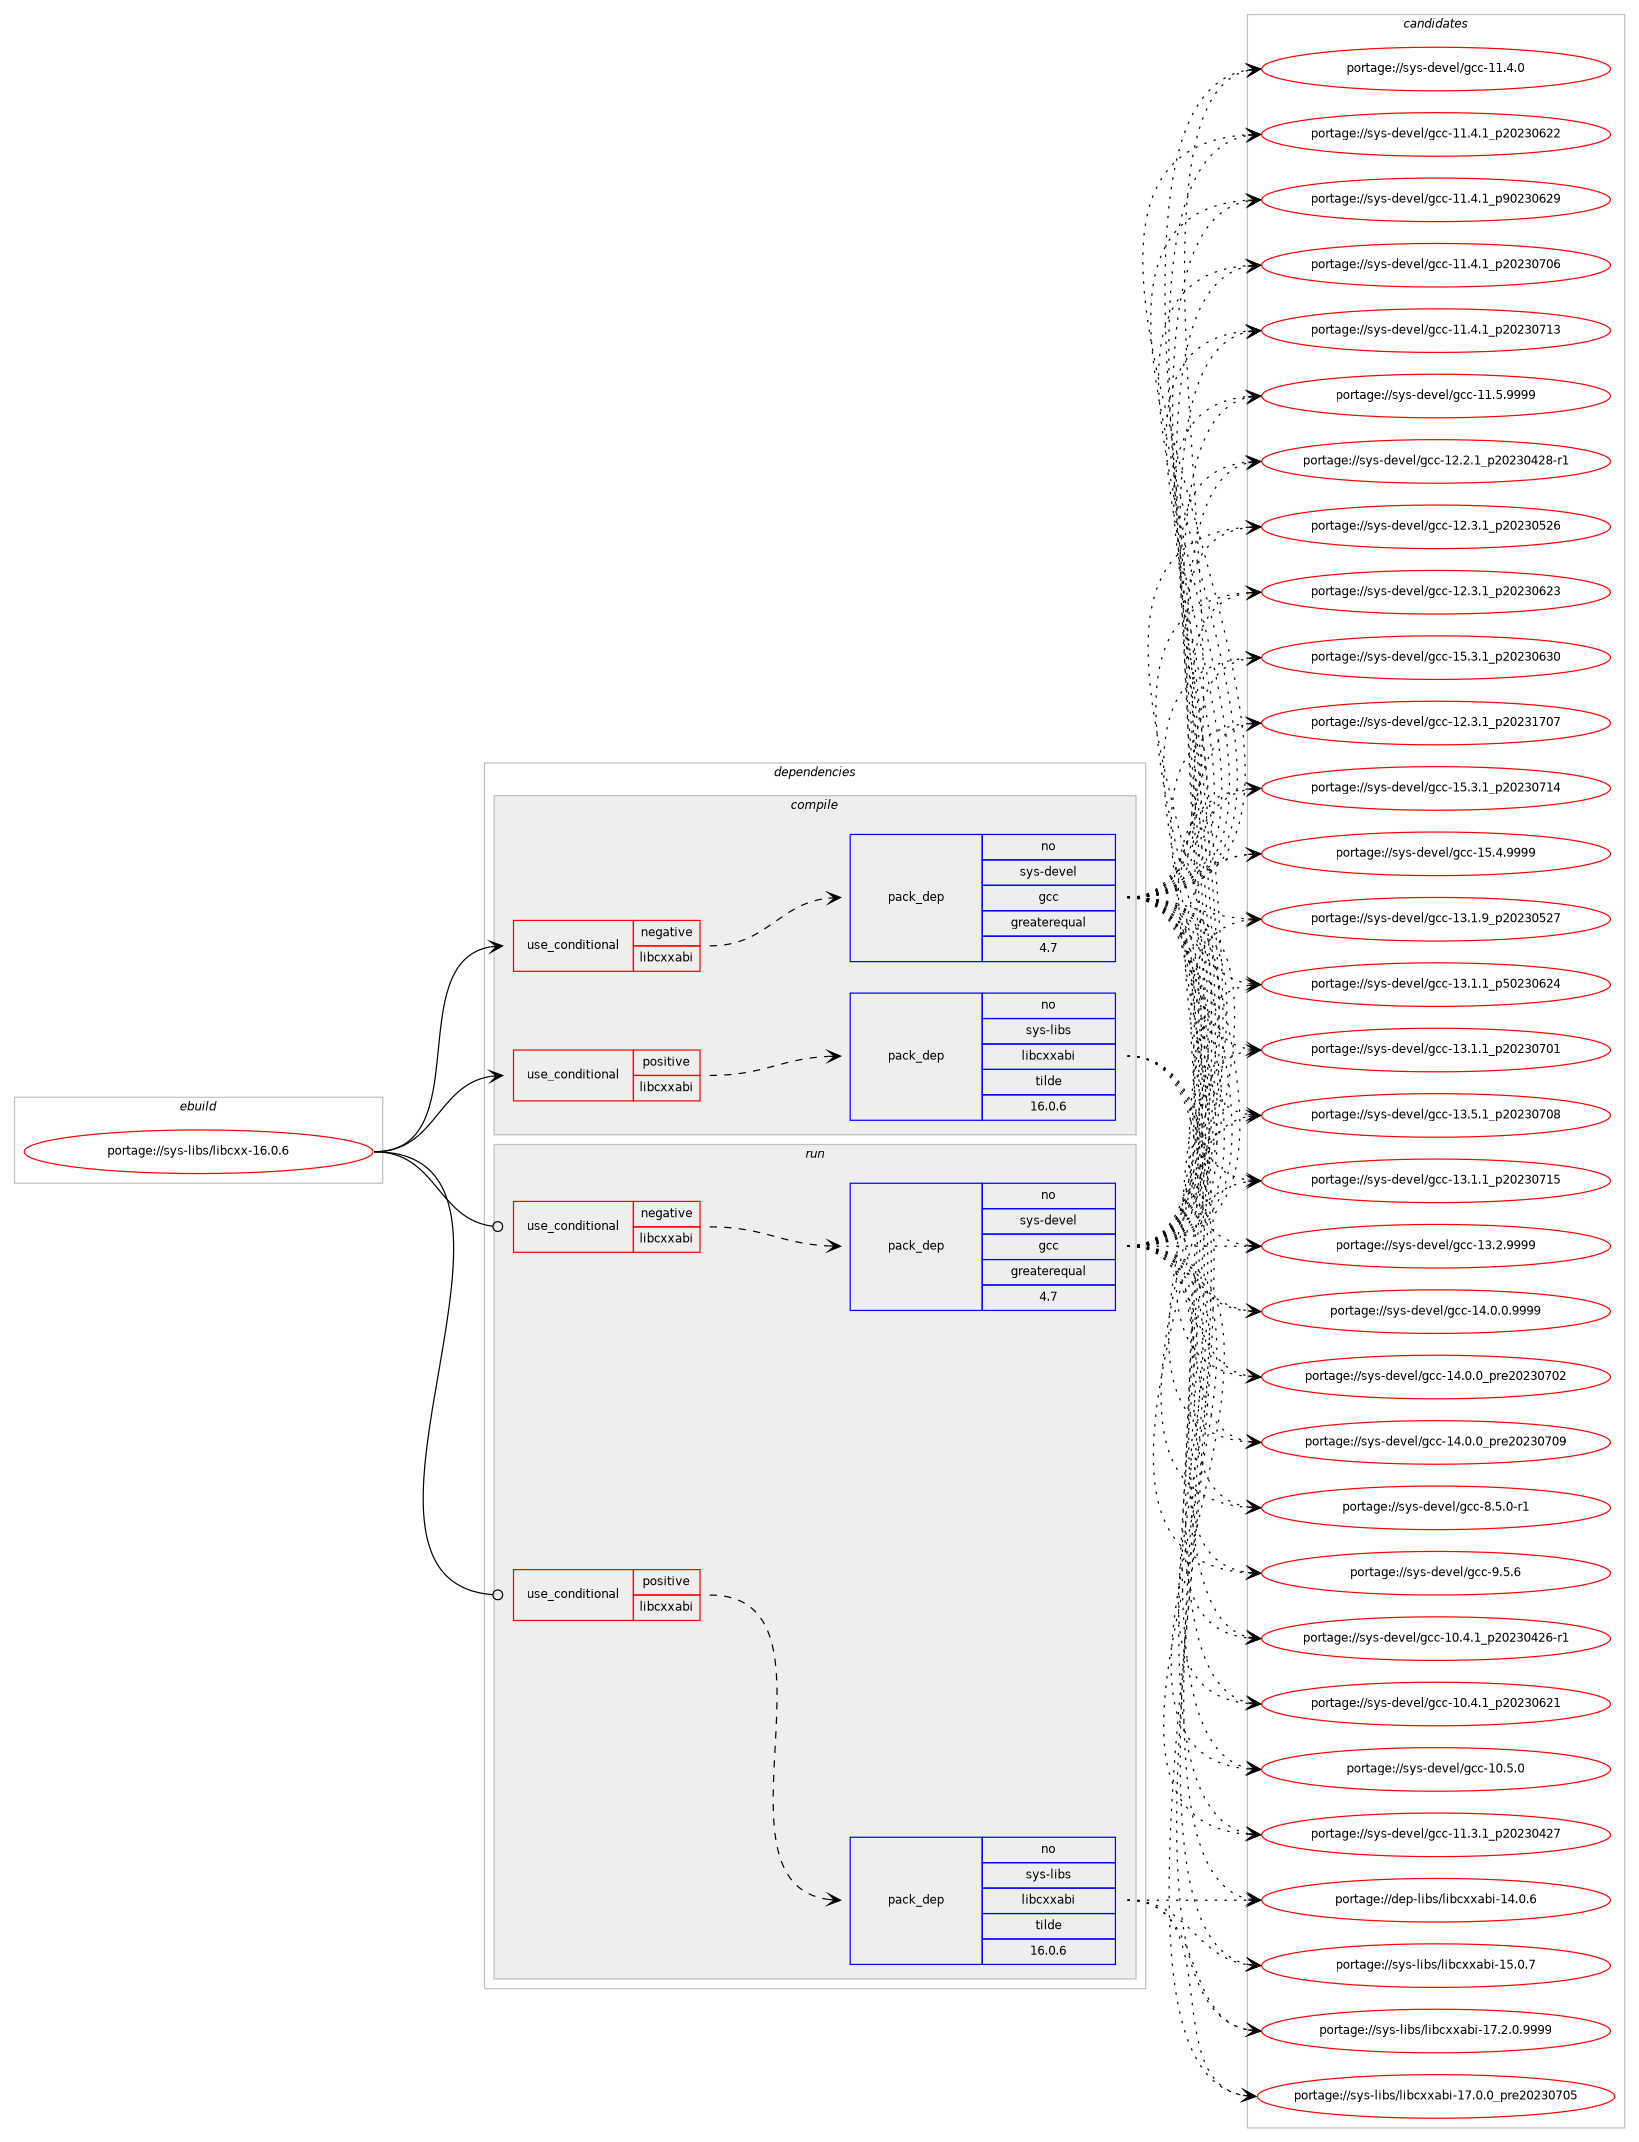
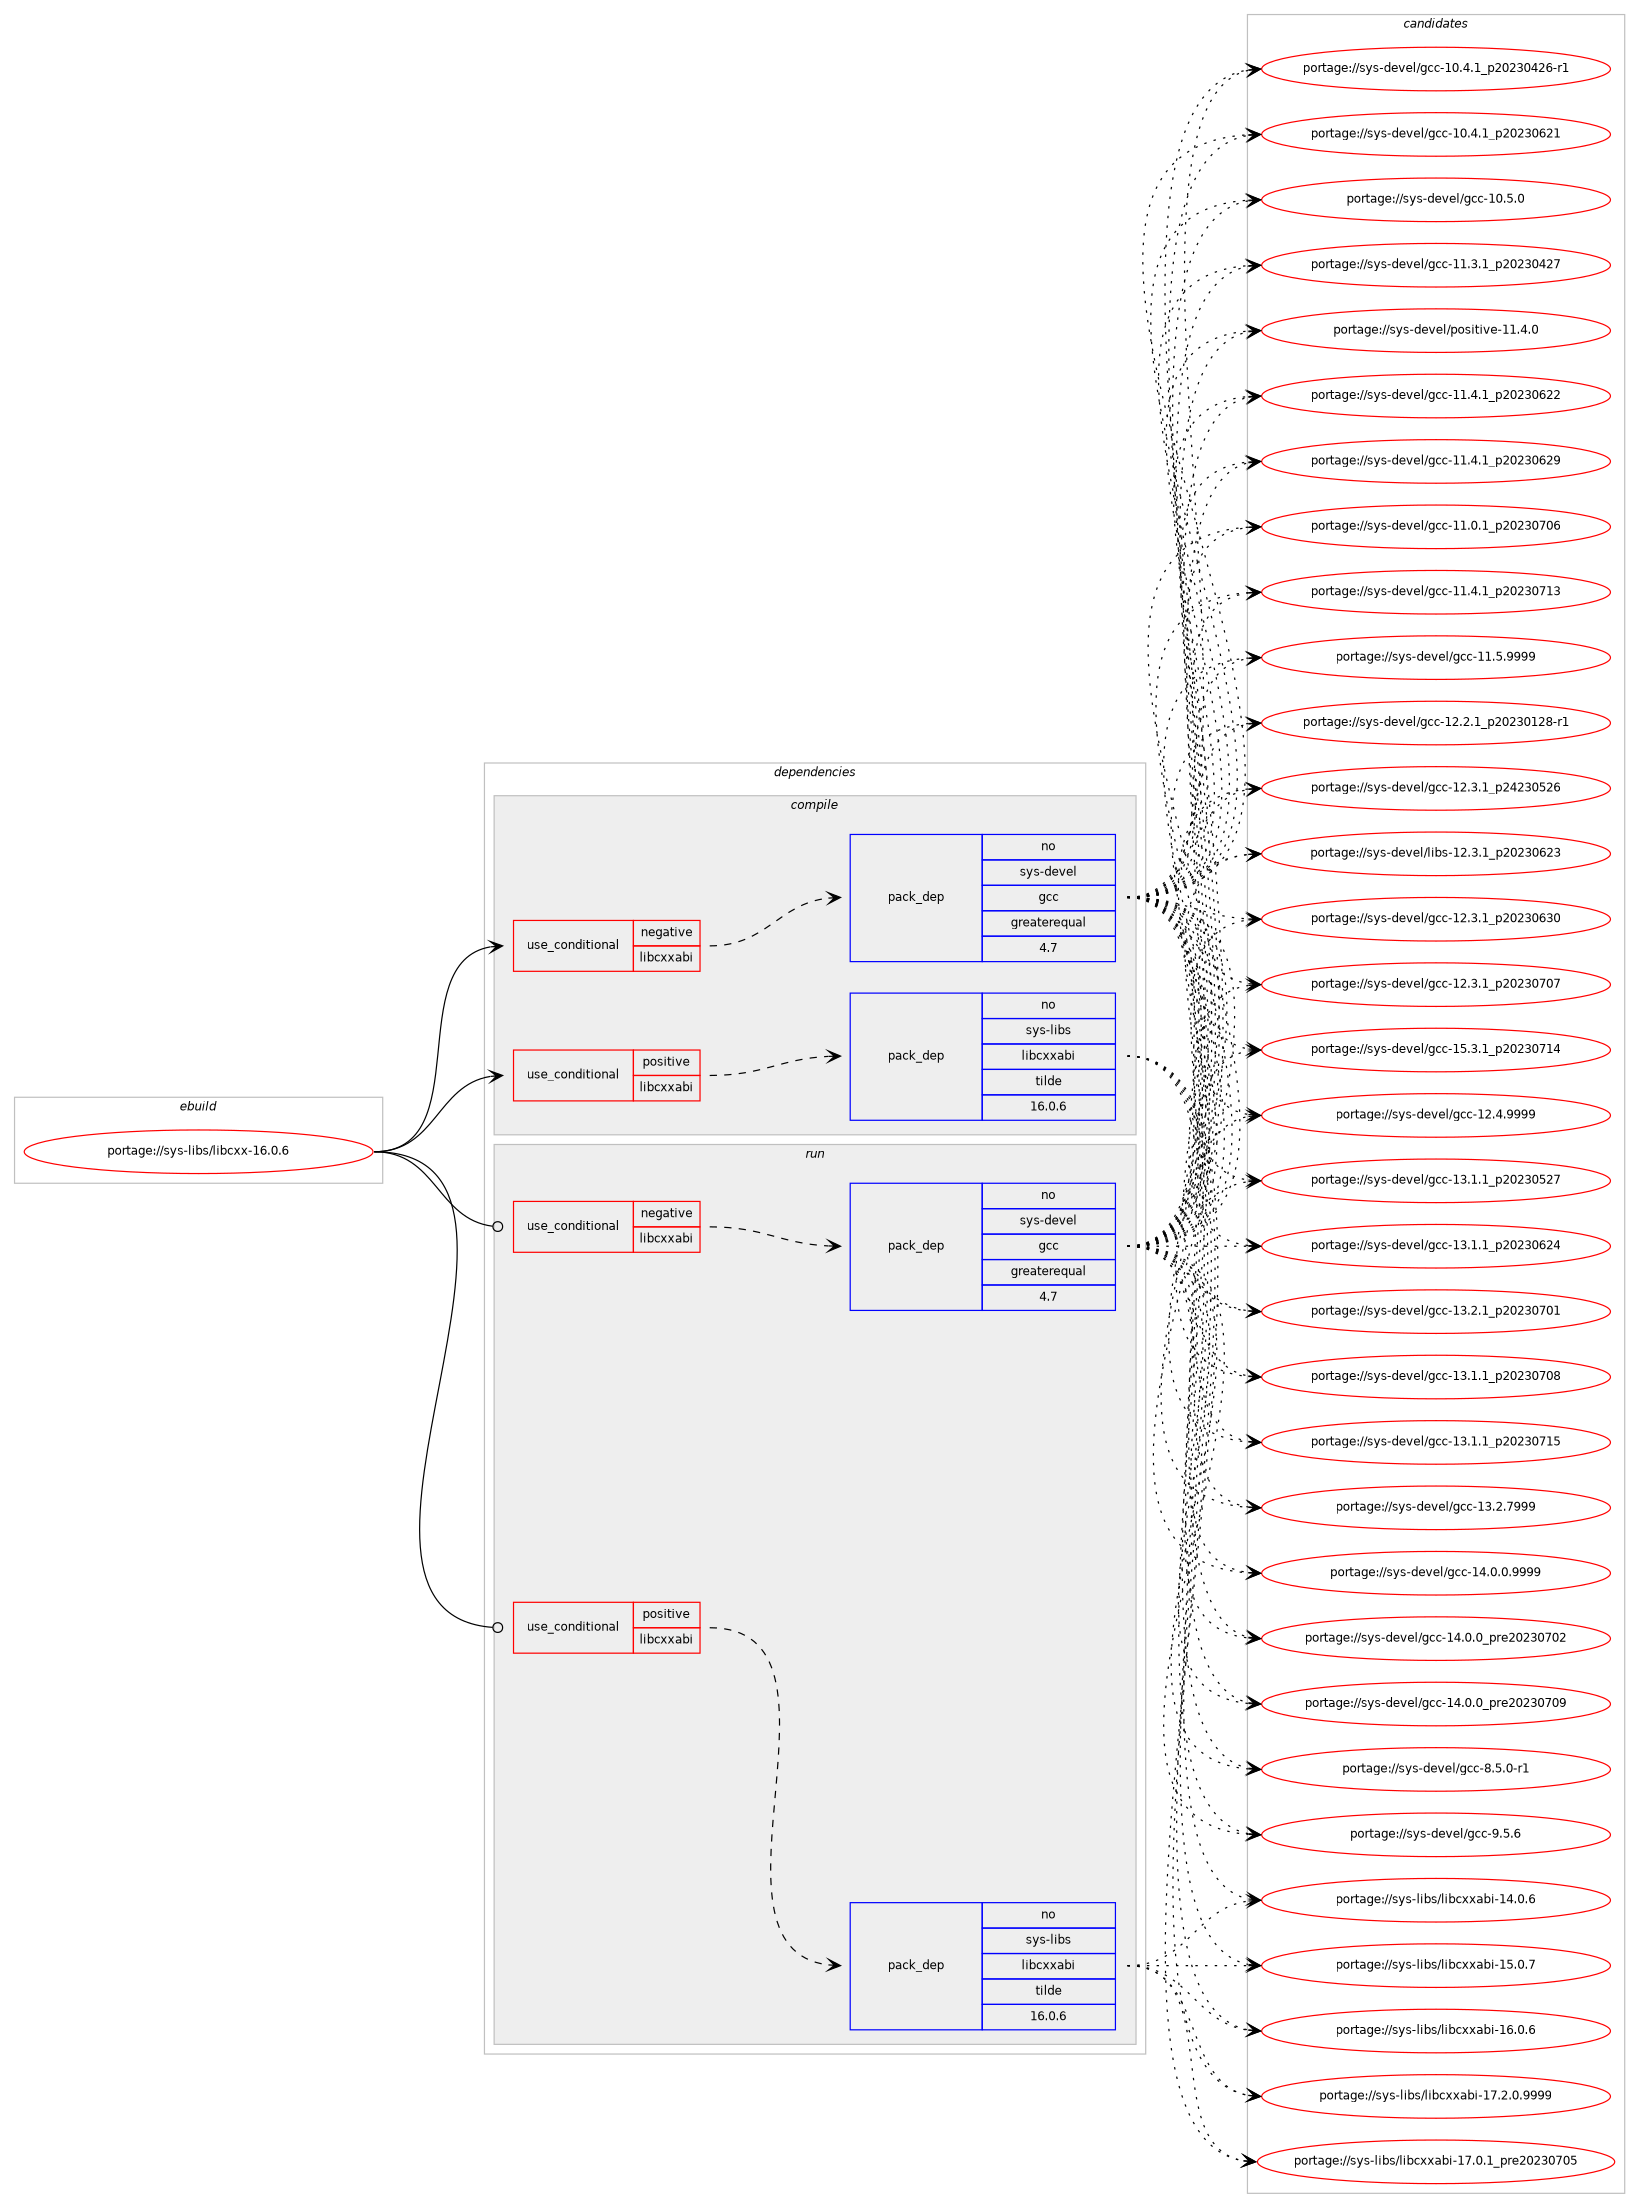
(1436, 69) -> (1436, 331)
(1436, 200) -> (1436, 461)
(1436, 265) -> (1436, 527)
(1436, 461) -> (1436, 723)
(1436, 527) -> (1436, 788)
(1436, 592) -> (1436, 854)
(1436, 658) -> (1436, 919)
(1436, 723) -> (1436, 985)
(1436, 854) -> (1436, 1115)
(1436, 919) -> (1436, 1181)
(1436, 985) -> (1436, 1246)
(1436, 1050) -> (1436, 1312)
(1436, 1115) -> (1436, 1377)
(1436, 1246) -> (1436, 1508)
(1436, 1900) -> (1436, 1900)
none -> (1436, 2031)
(1436, 2096) -> (1436, 2162)
